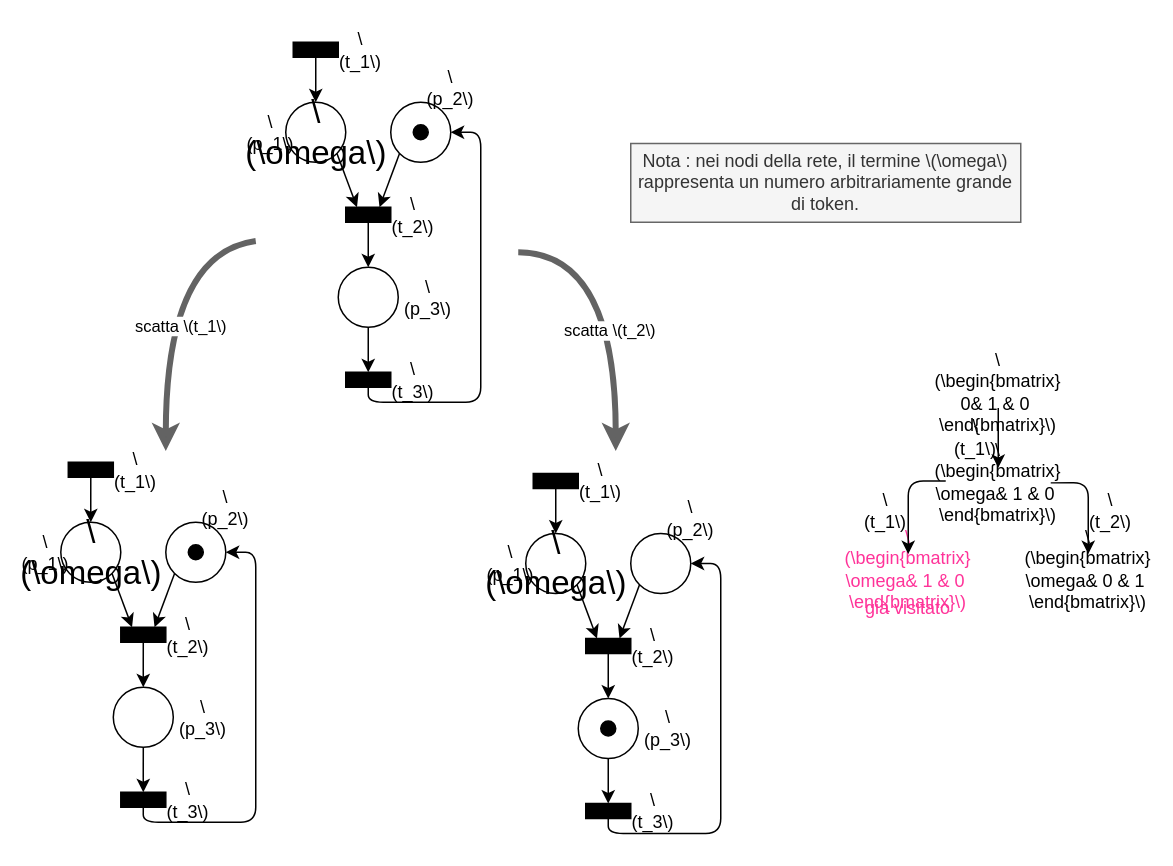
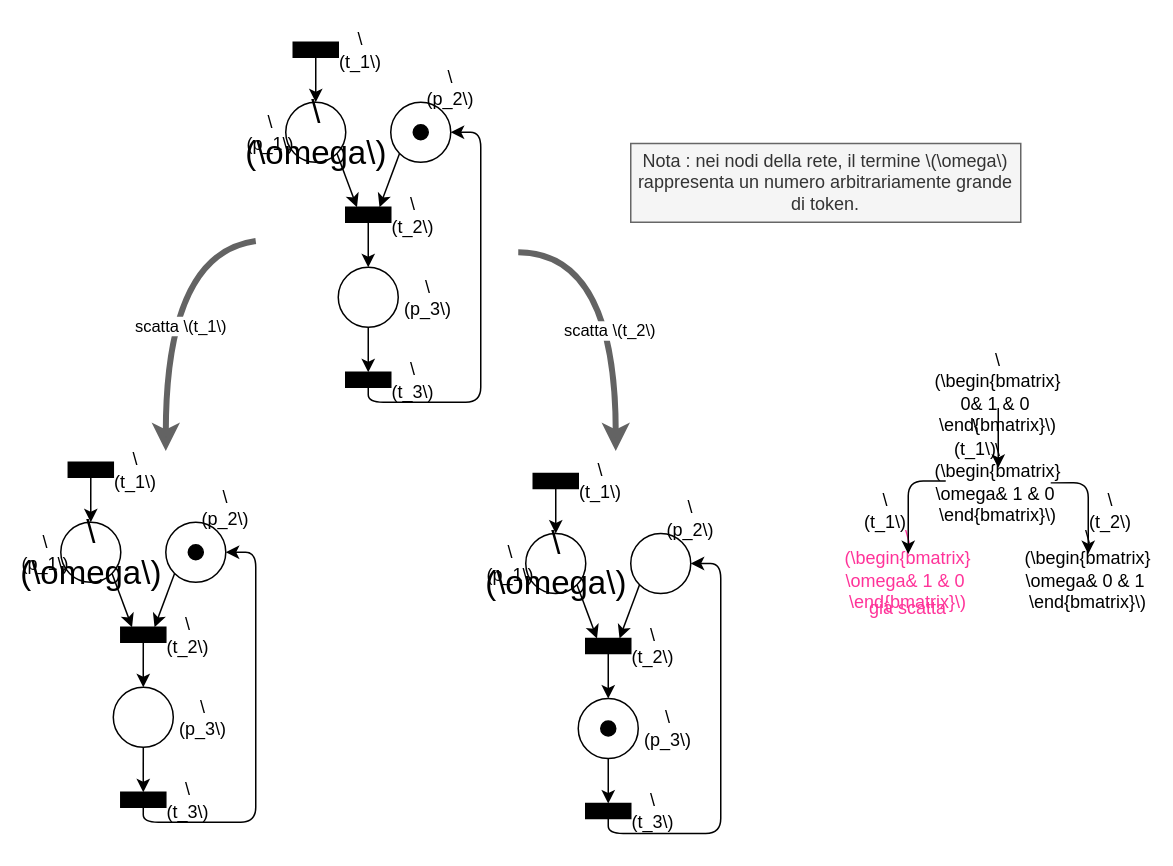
(908, 608) -> (908, 608)
